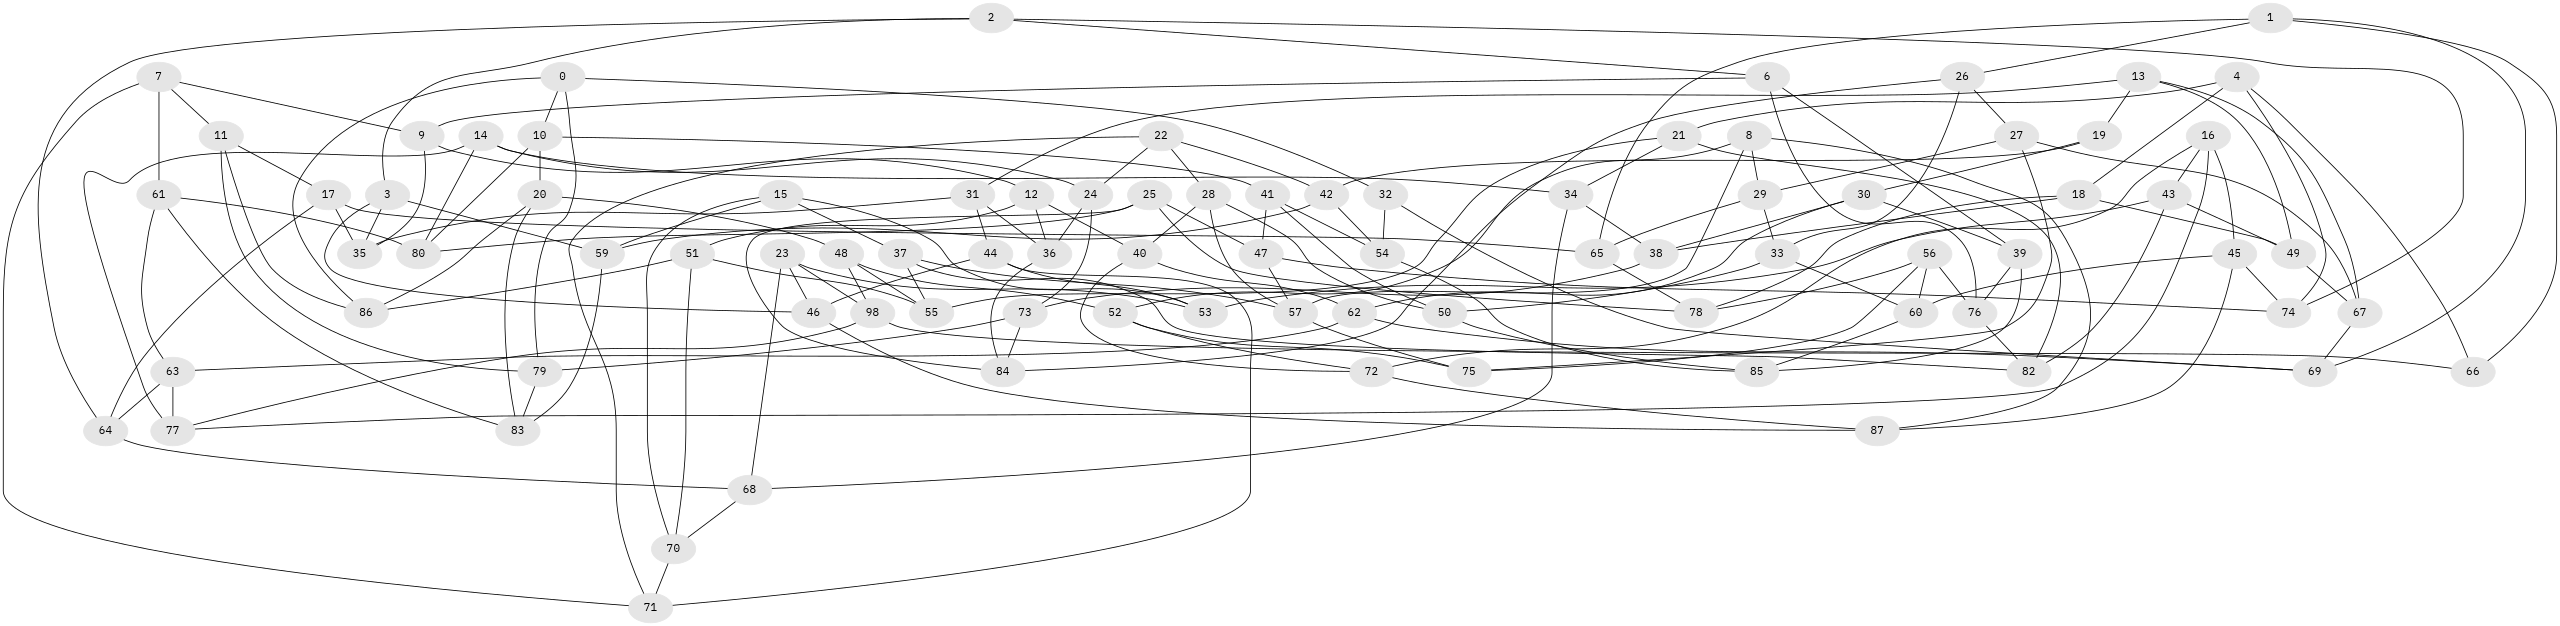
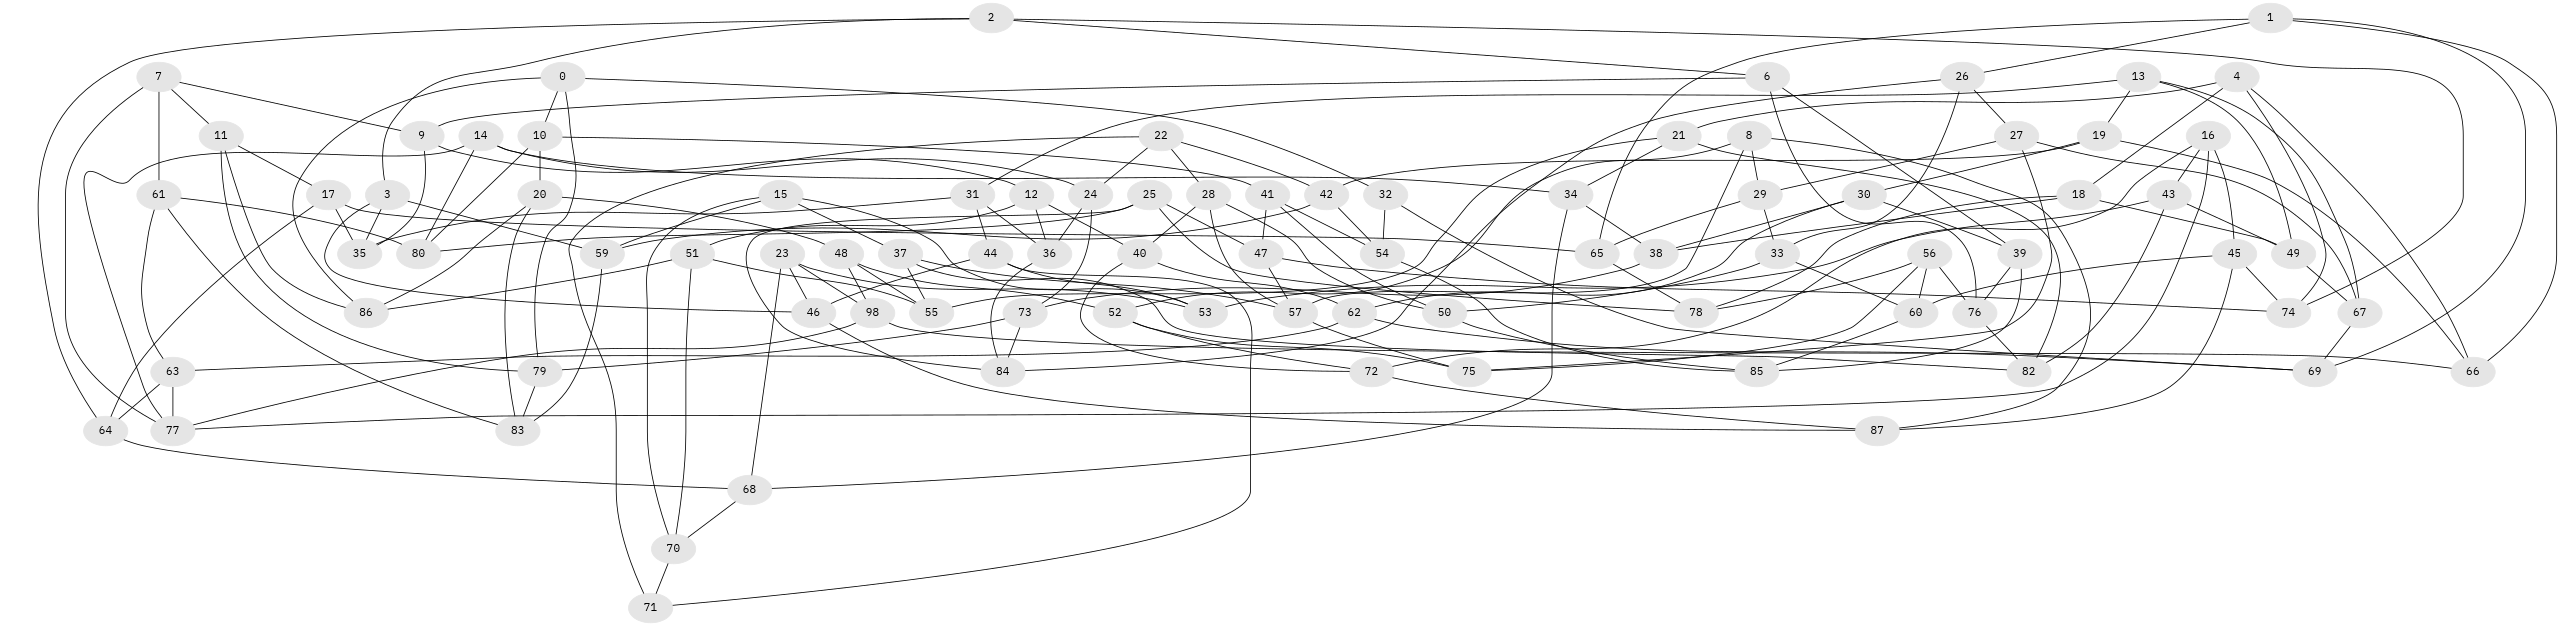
none -> (2326, 215)
(80, 533) -> (66, 259)
